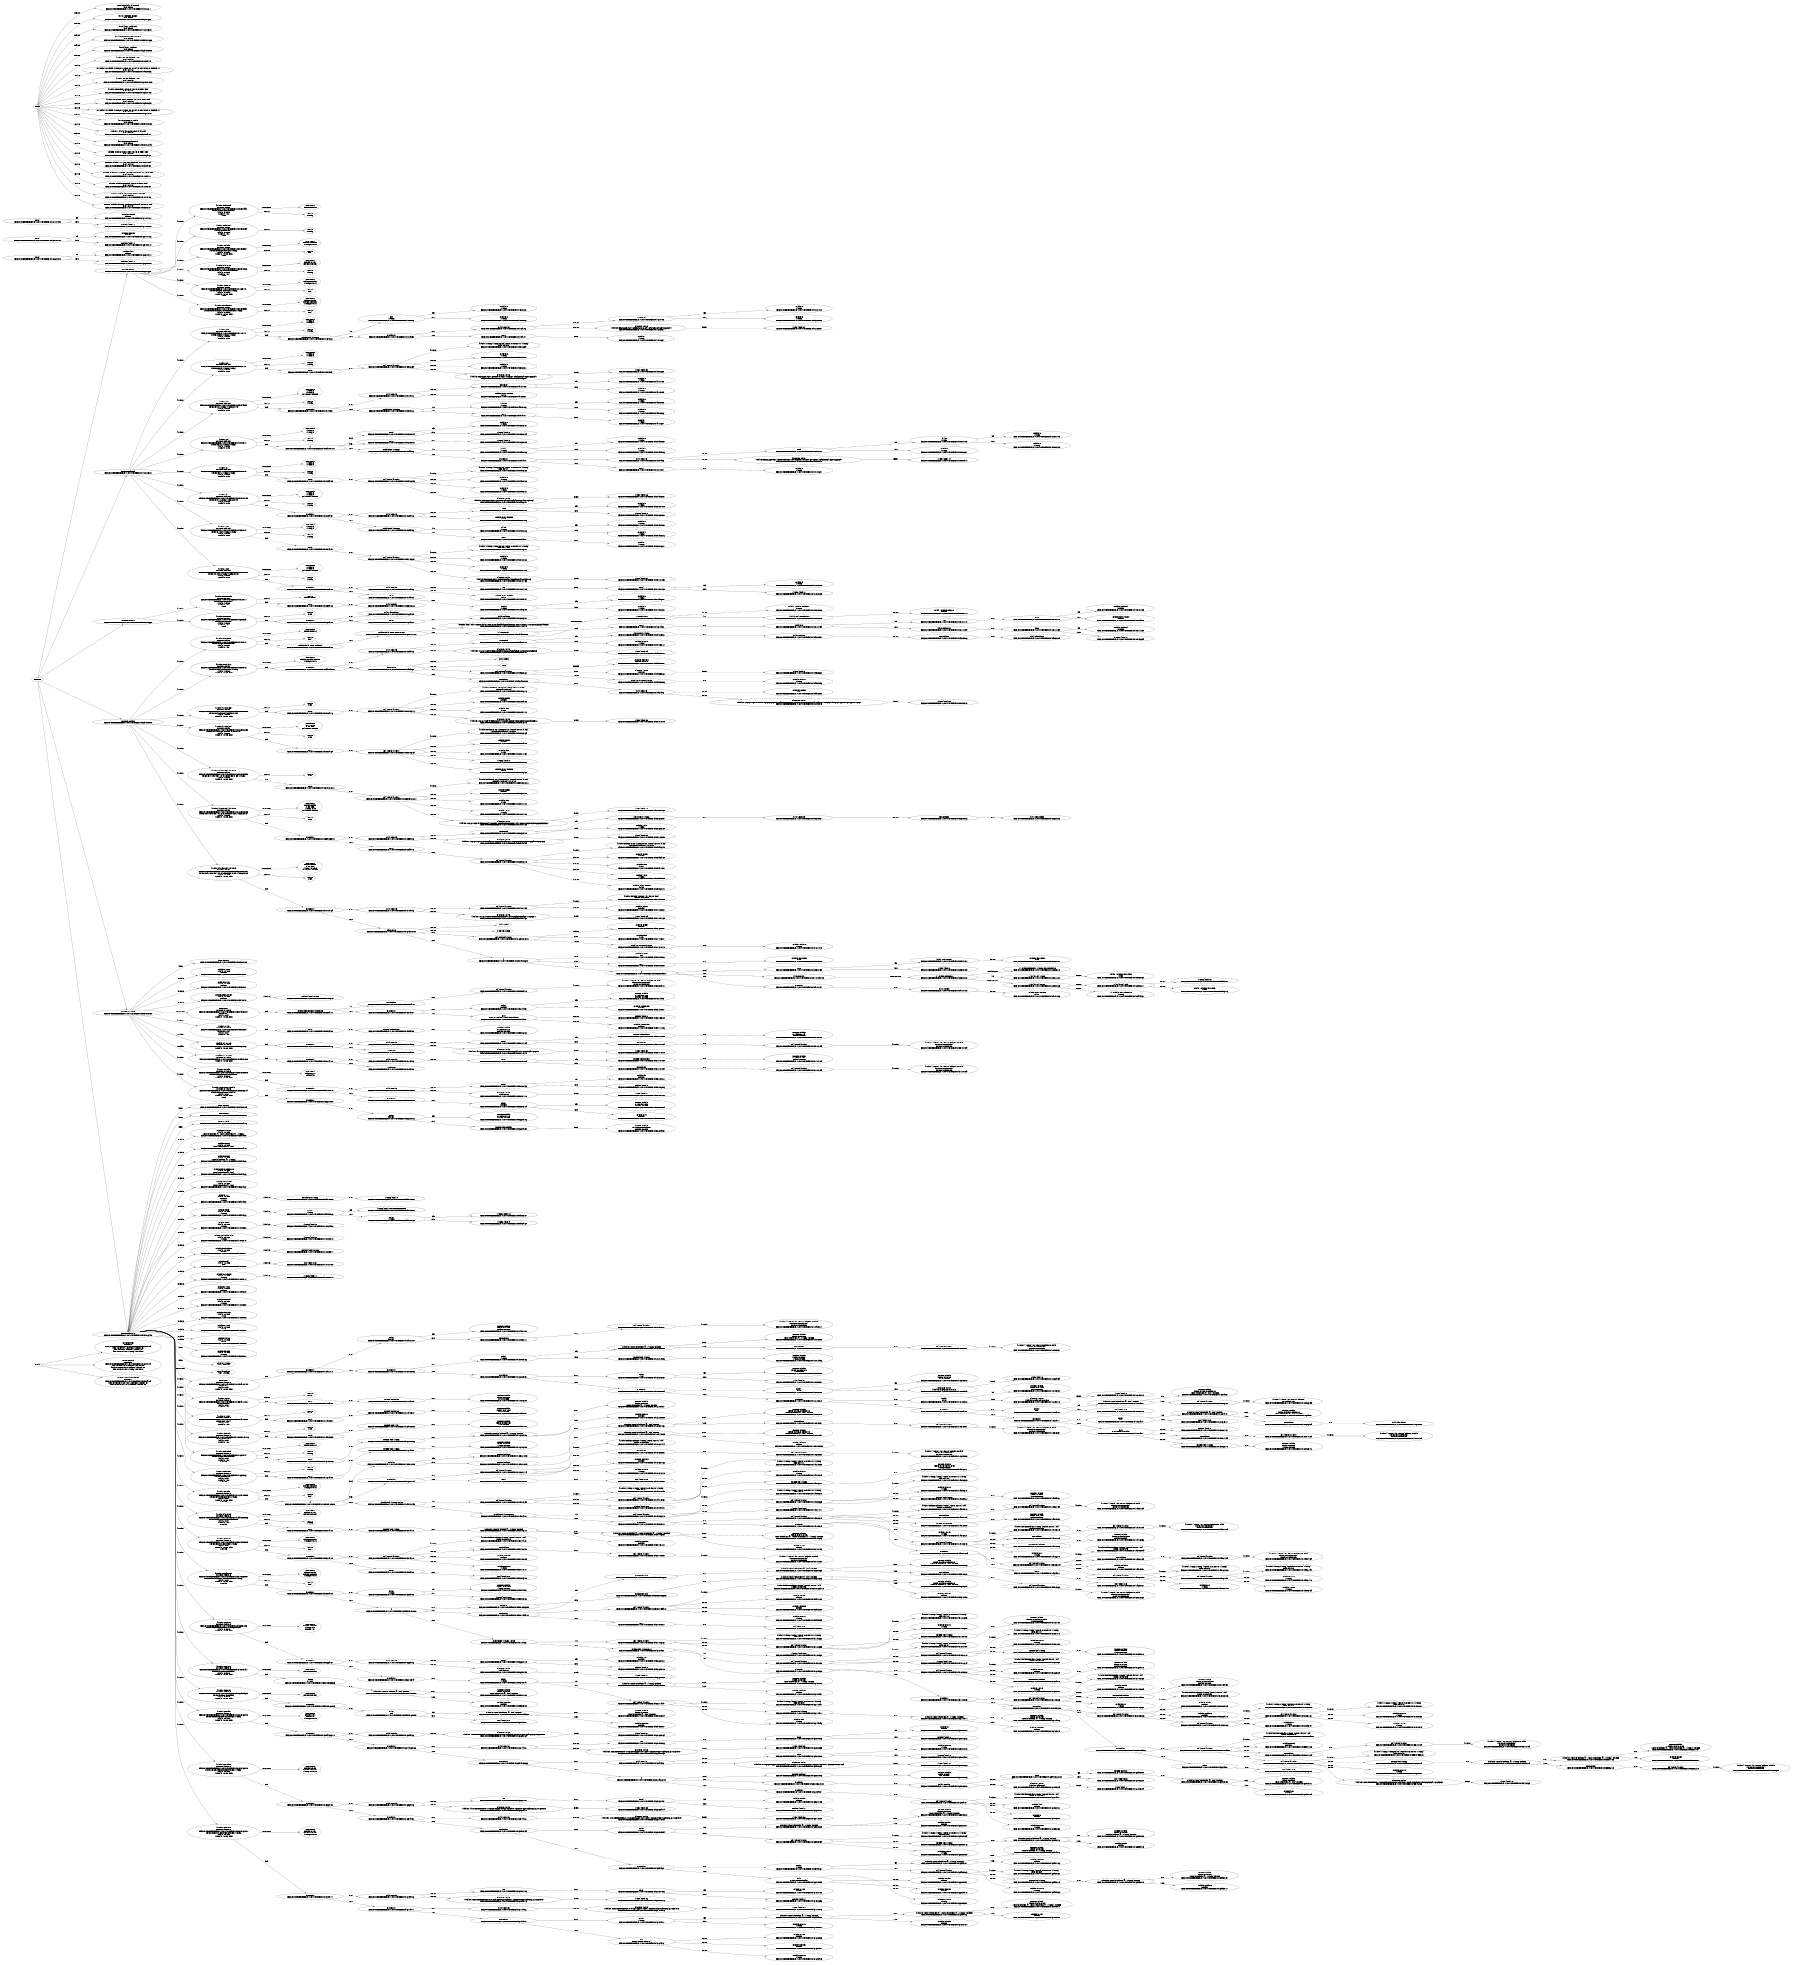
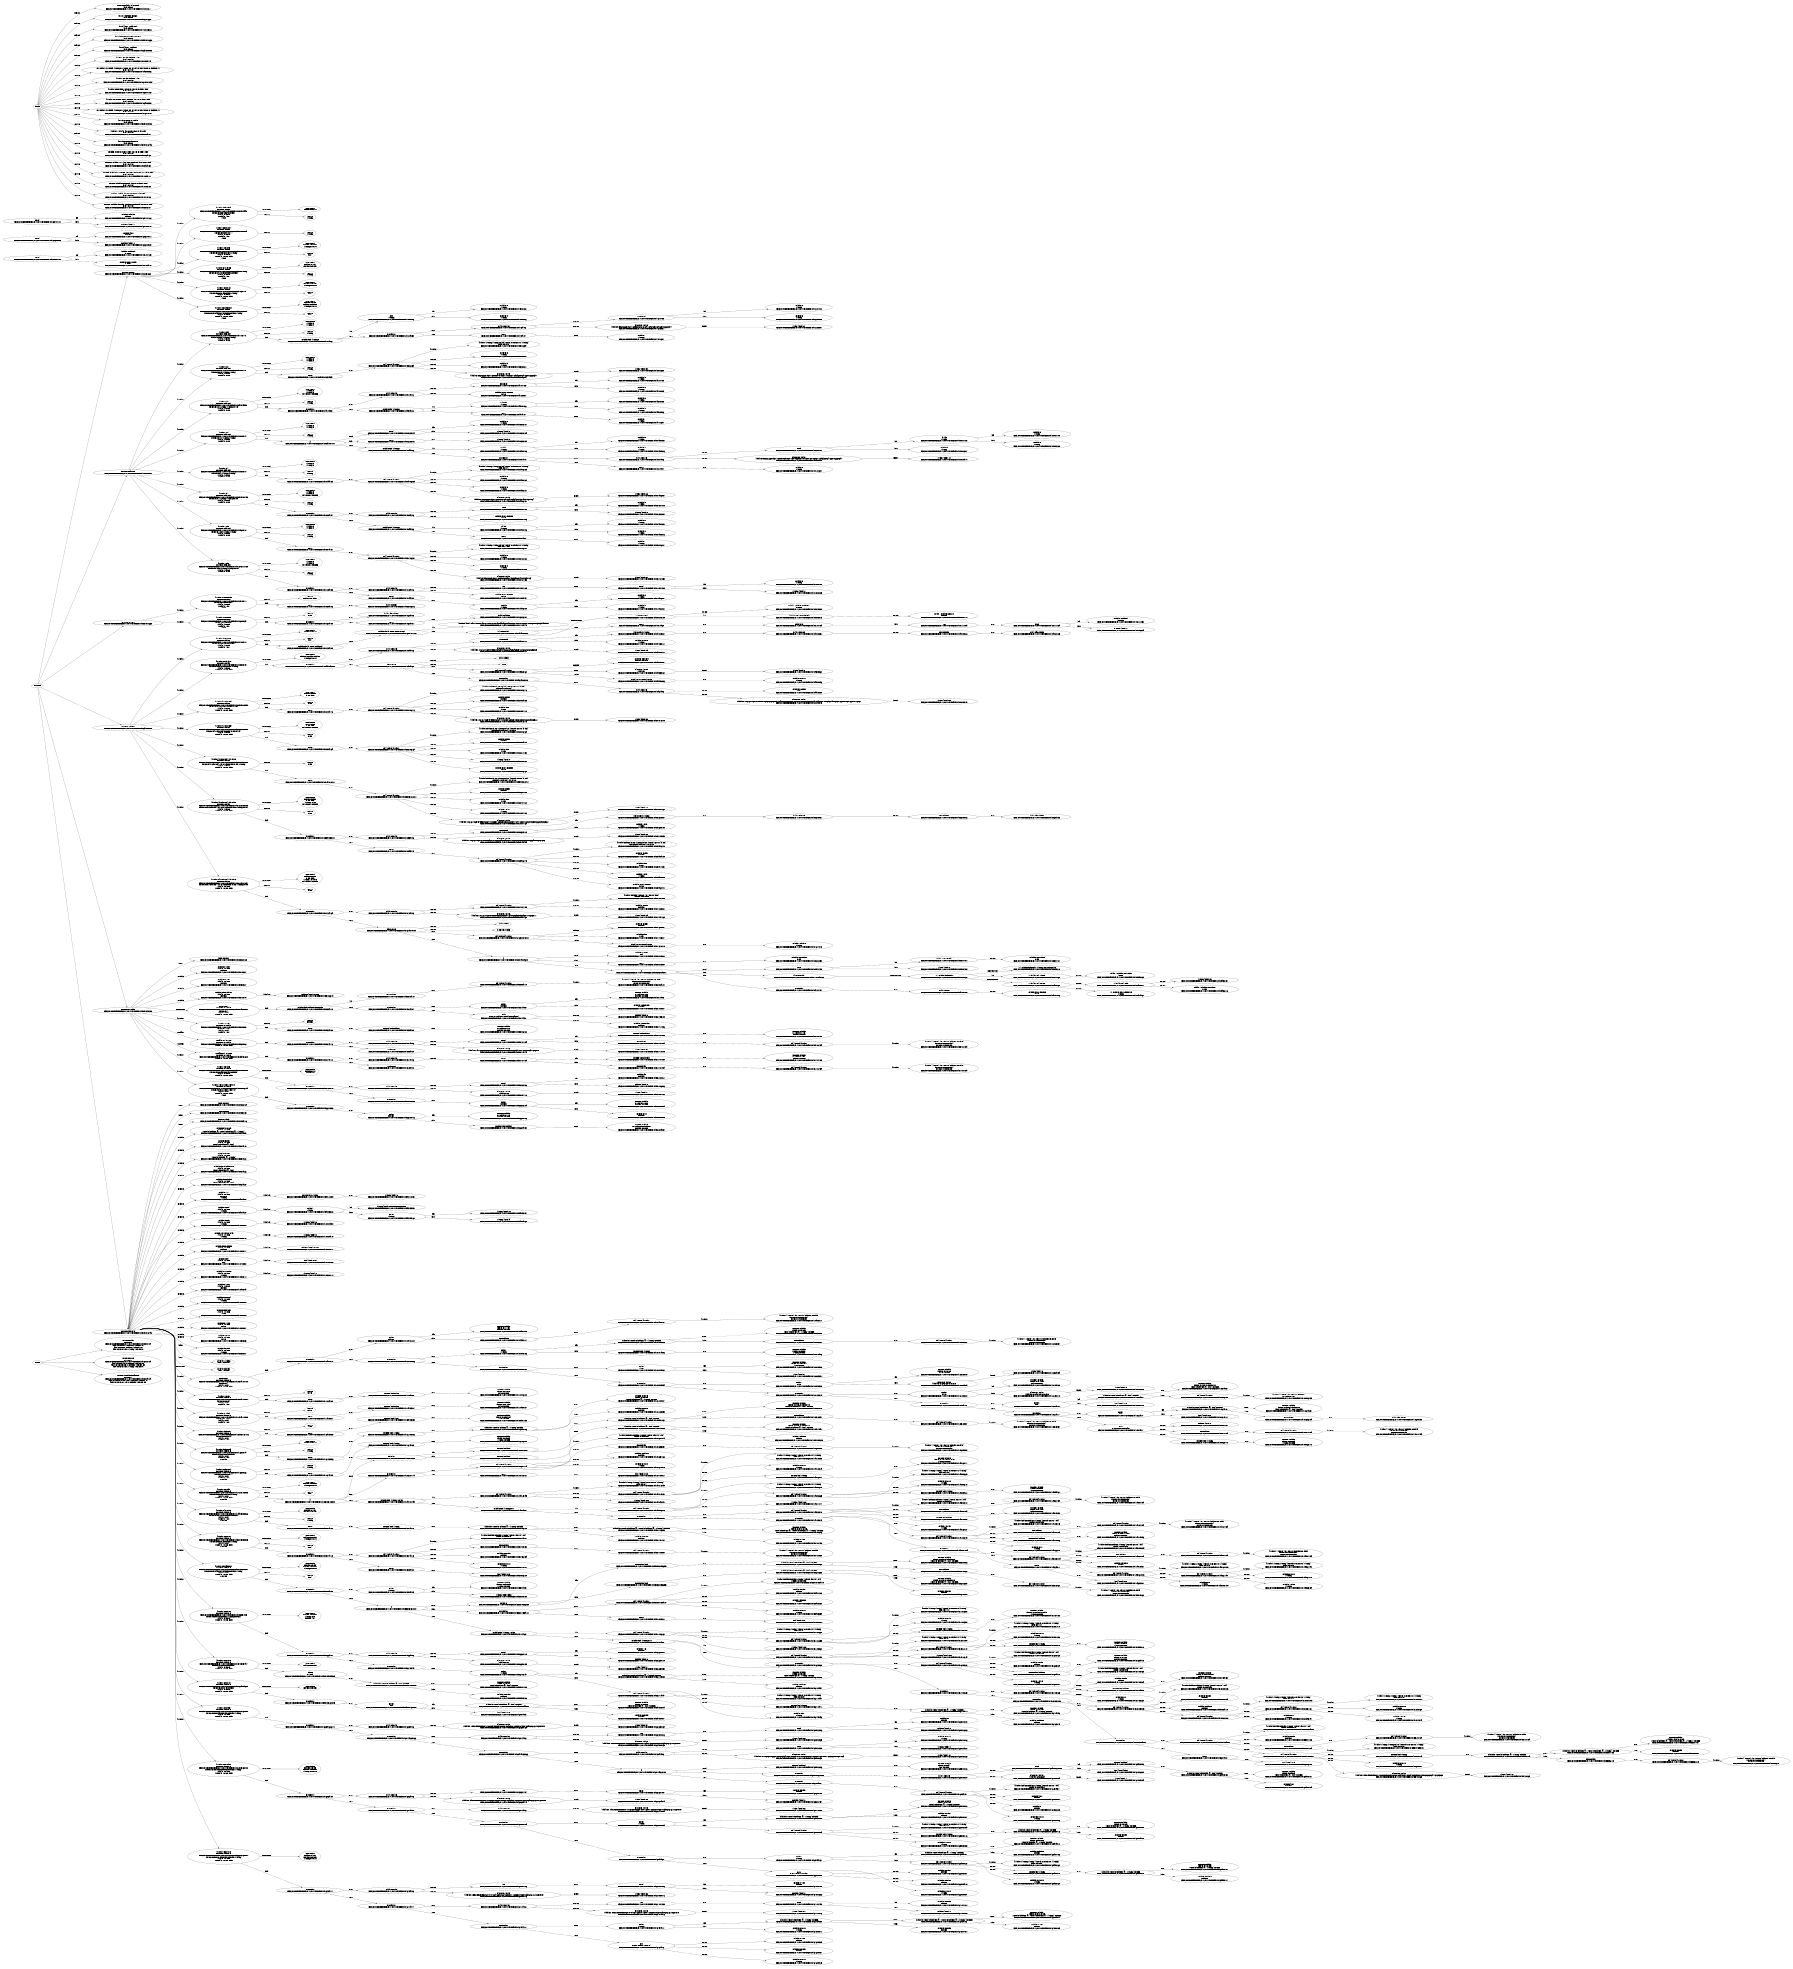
(310, 597) -> (310, 598)
(944, 621) -> none
(944, 629) -> (944, 625)
none -> (310, 694)
none -> (310, 1021)
(310, 1716) -> none
none -> (641, 1904)
